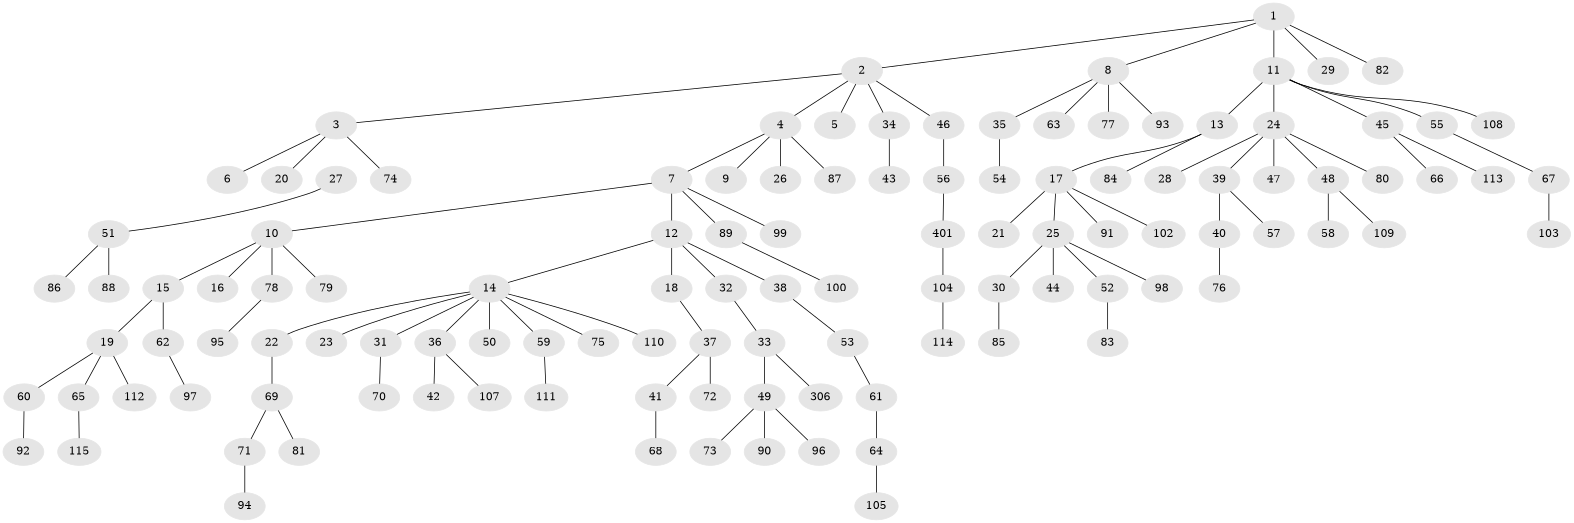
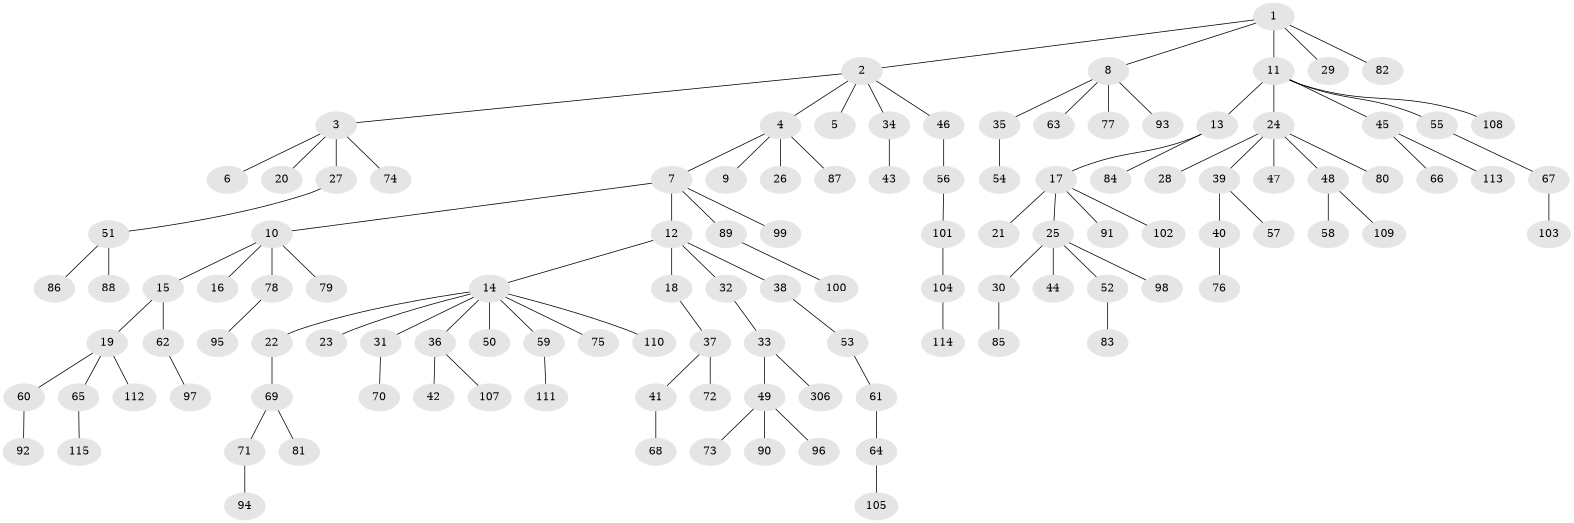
none -> (336, 153)
(943, 234) -> (943, 234)
